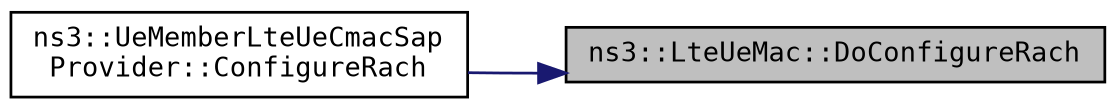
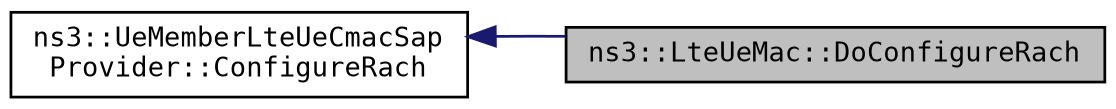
(503, 73) -> (531, 36)
